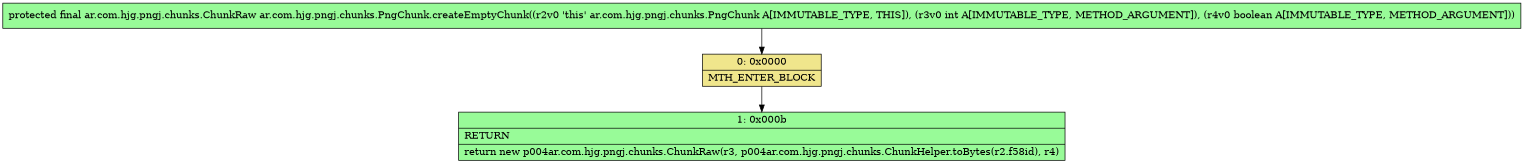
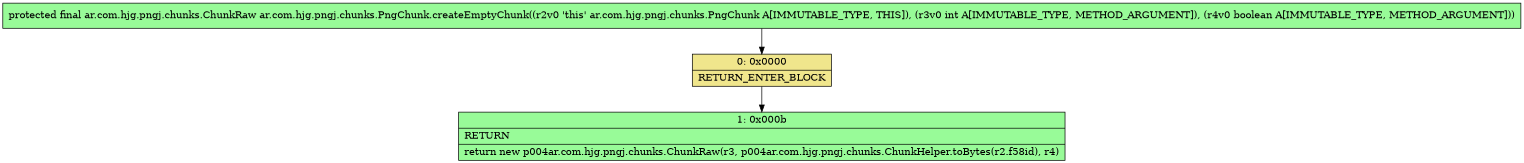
(762, 78) -> (762, 78)
